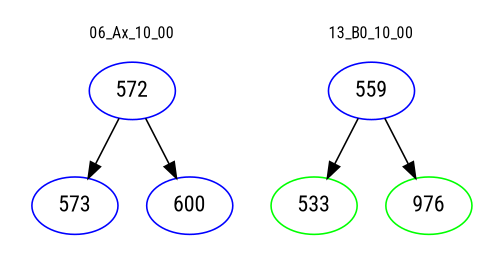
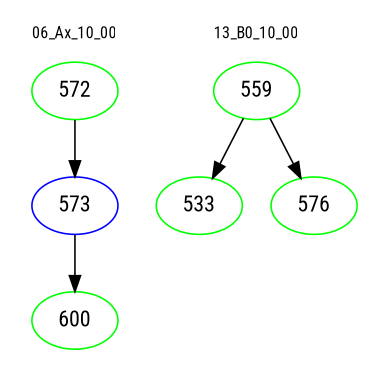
(132, 91) -> (75, 91)
(372, 91) -> (257, 91)
(157, 141) -> (75, 255)
(190, 206) -> (75, 320)
(429, 206) -> (314, 206)
